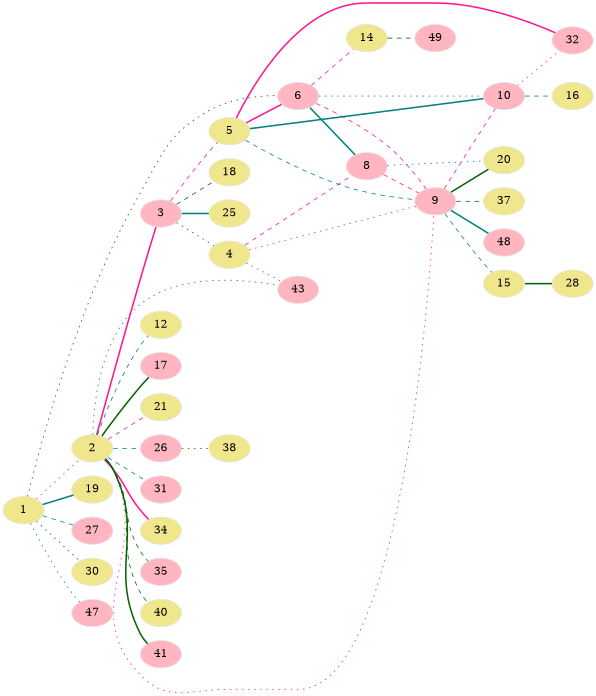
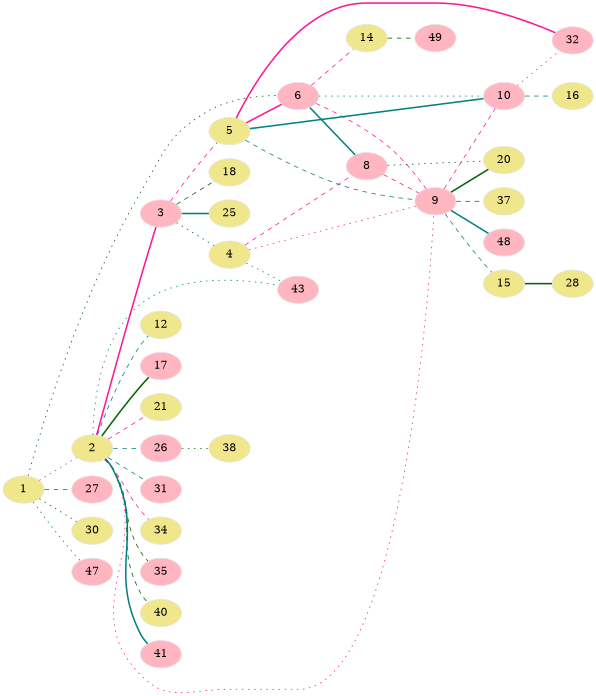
(435, 163) -> (435, 163)
(92, 490) -> none
(128, 491) -> (128, 491)
(126, 571) -> (126, 571)
